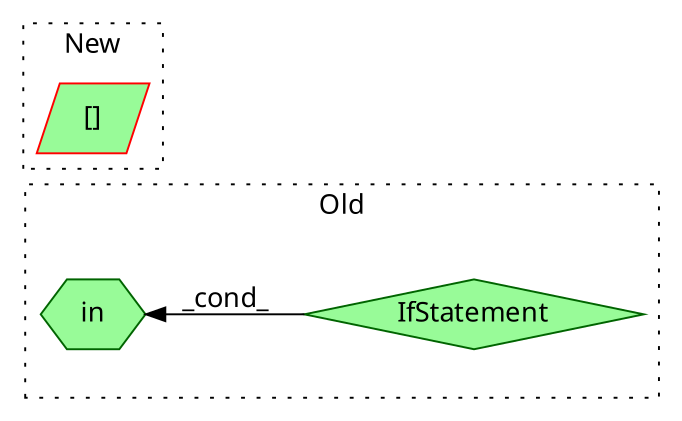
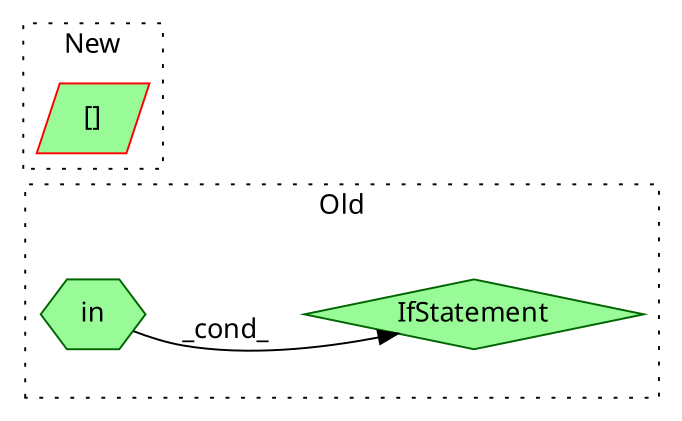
(235, 314) -> (255, 351)
